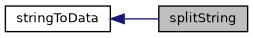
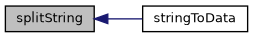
(141, 19) -> (125, 19)
